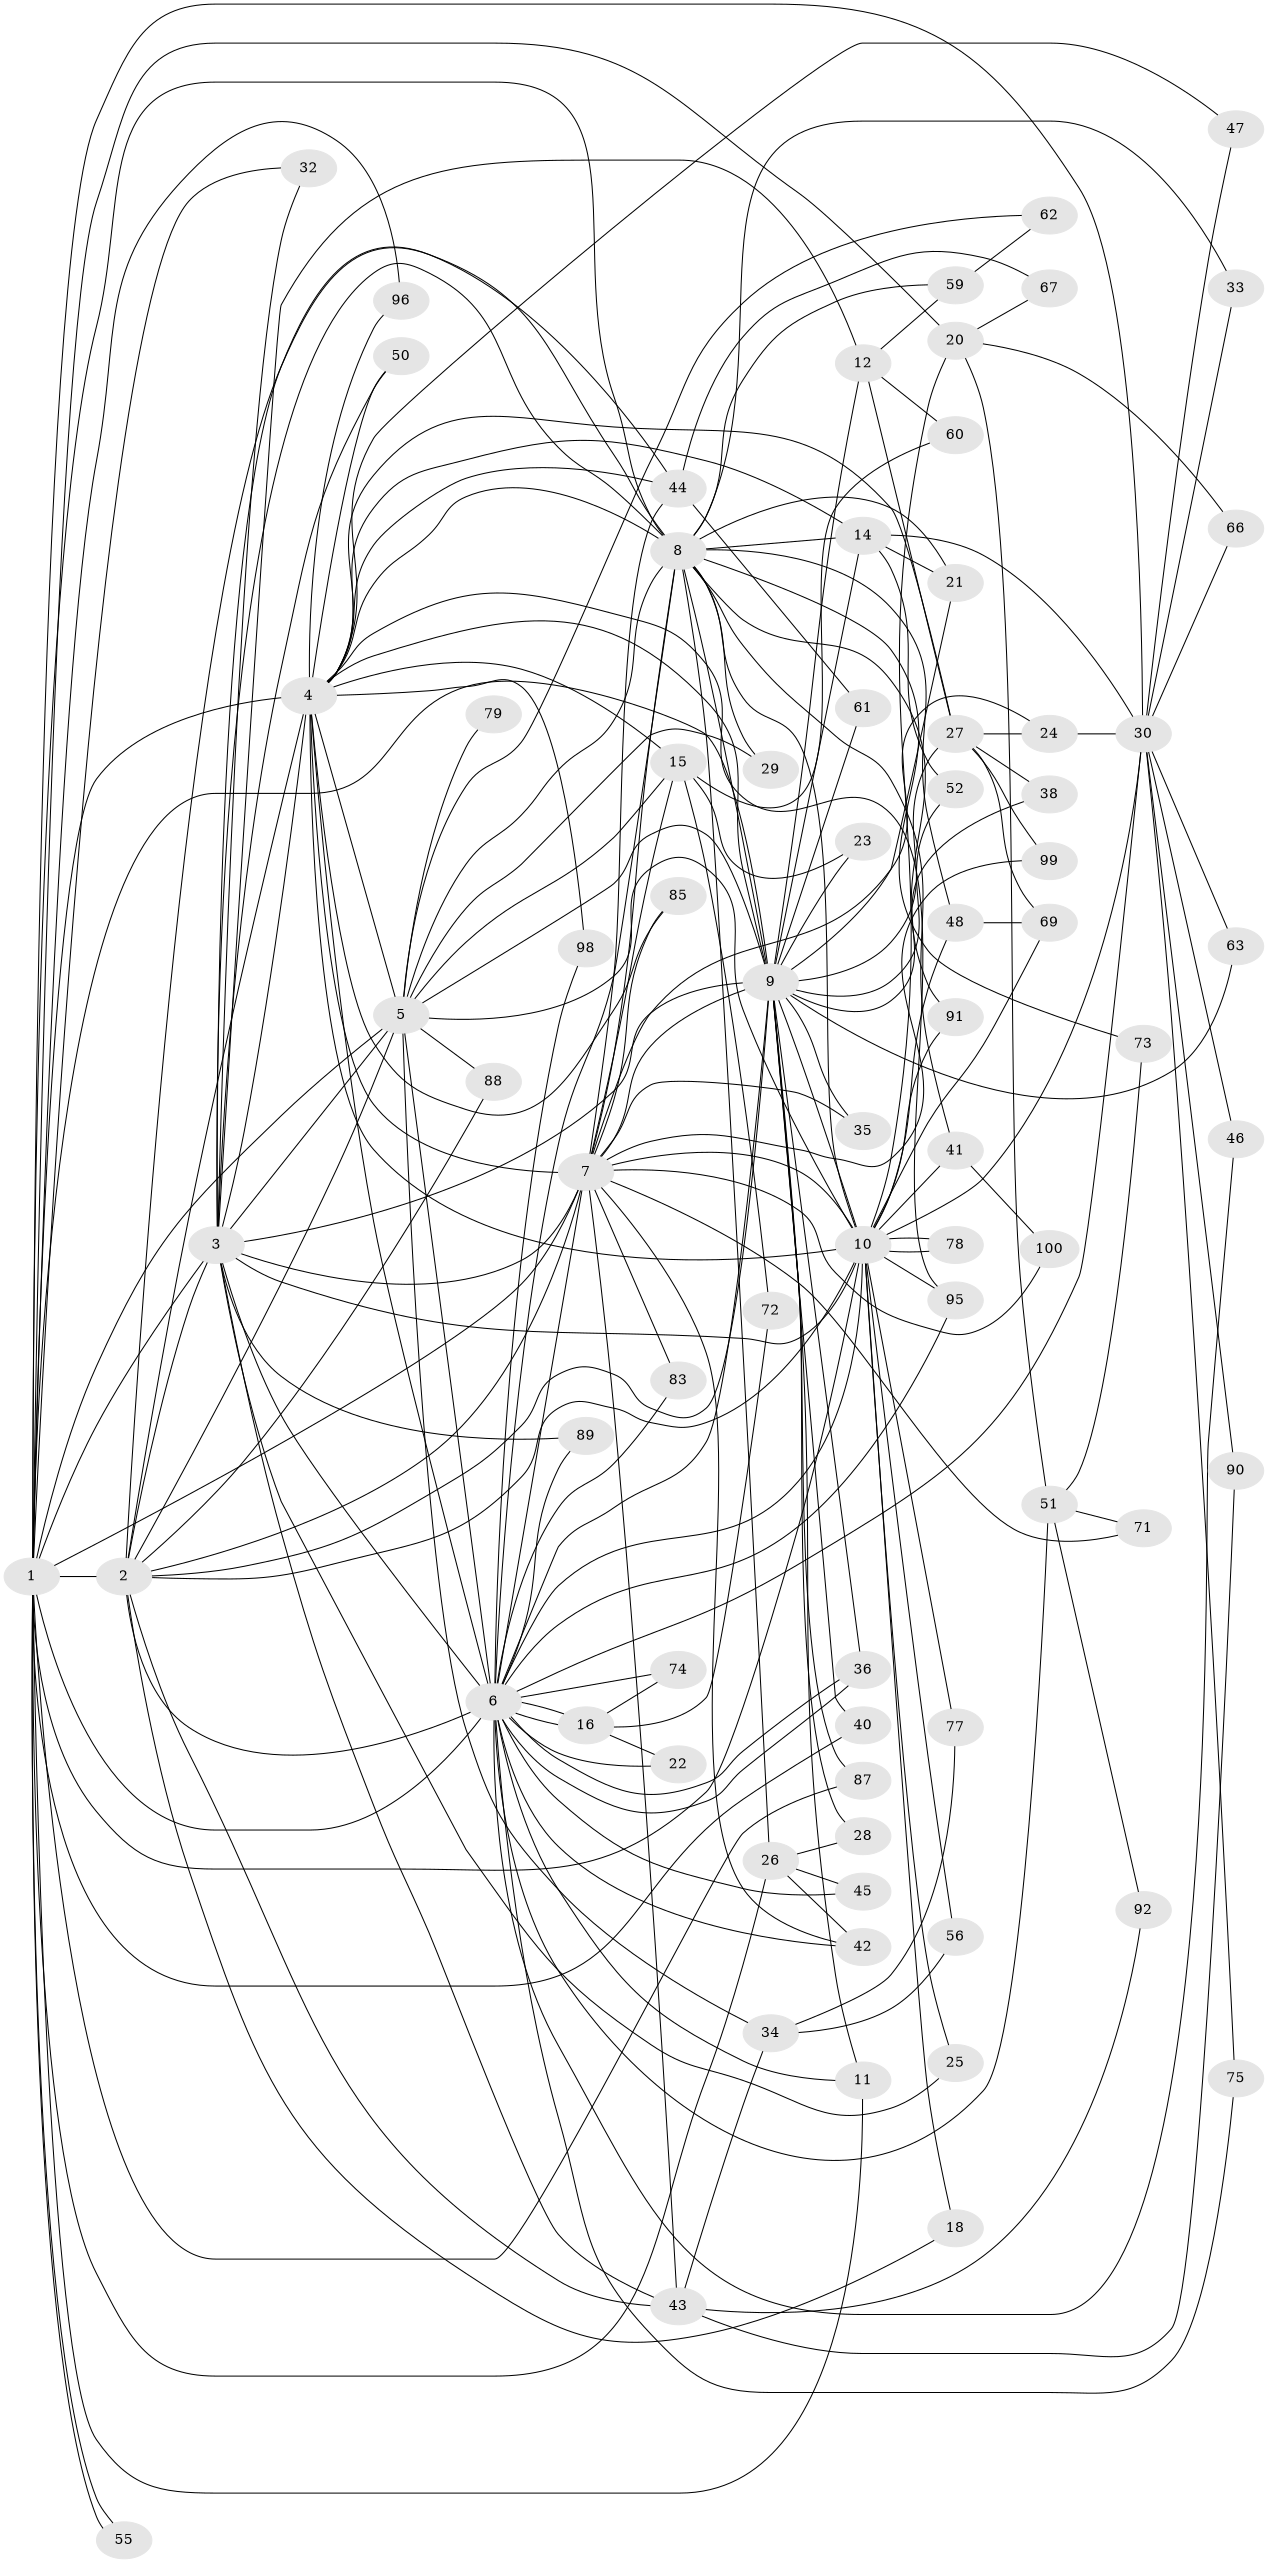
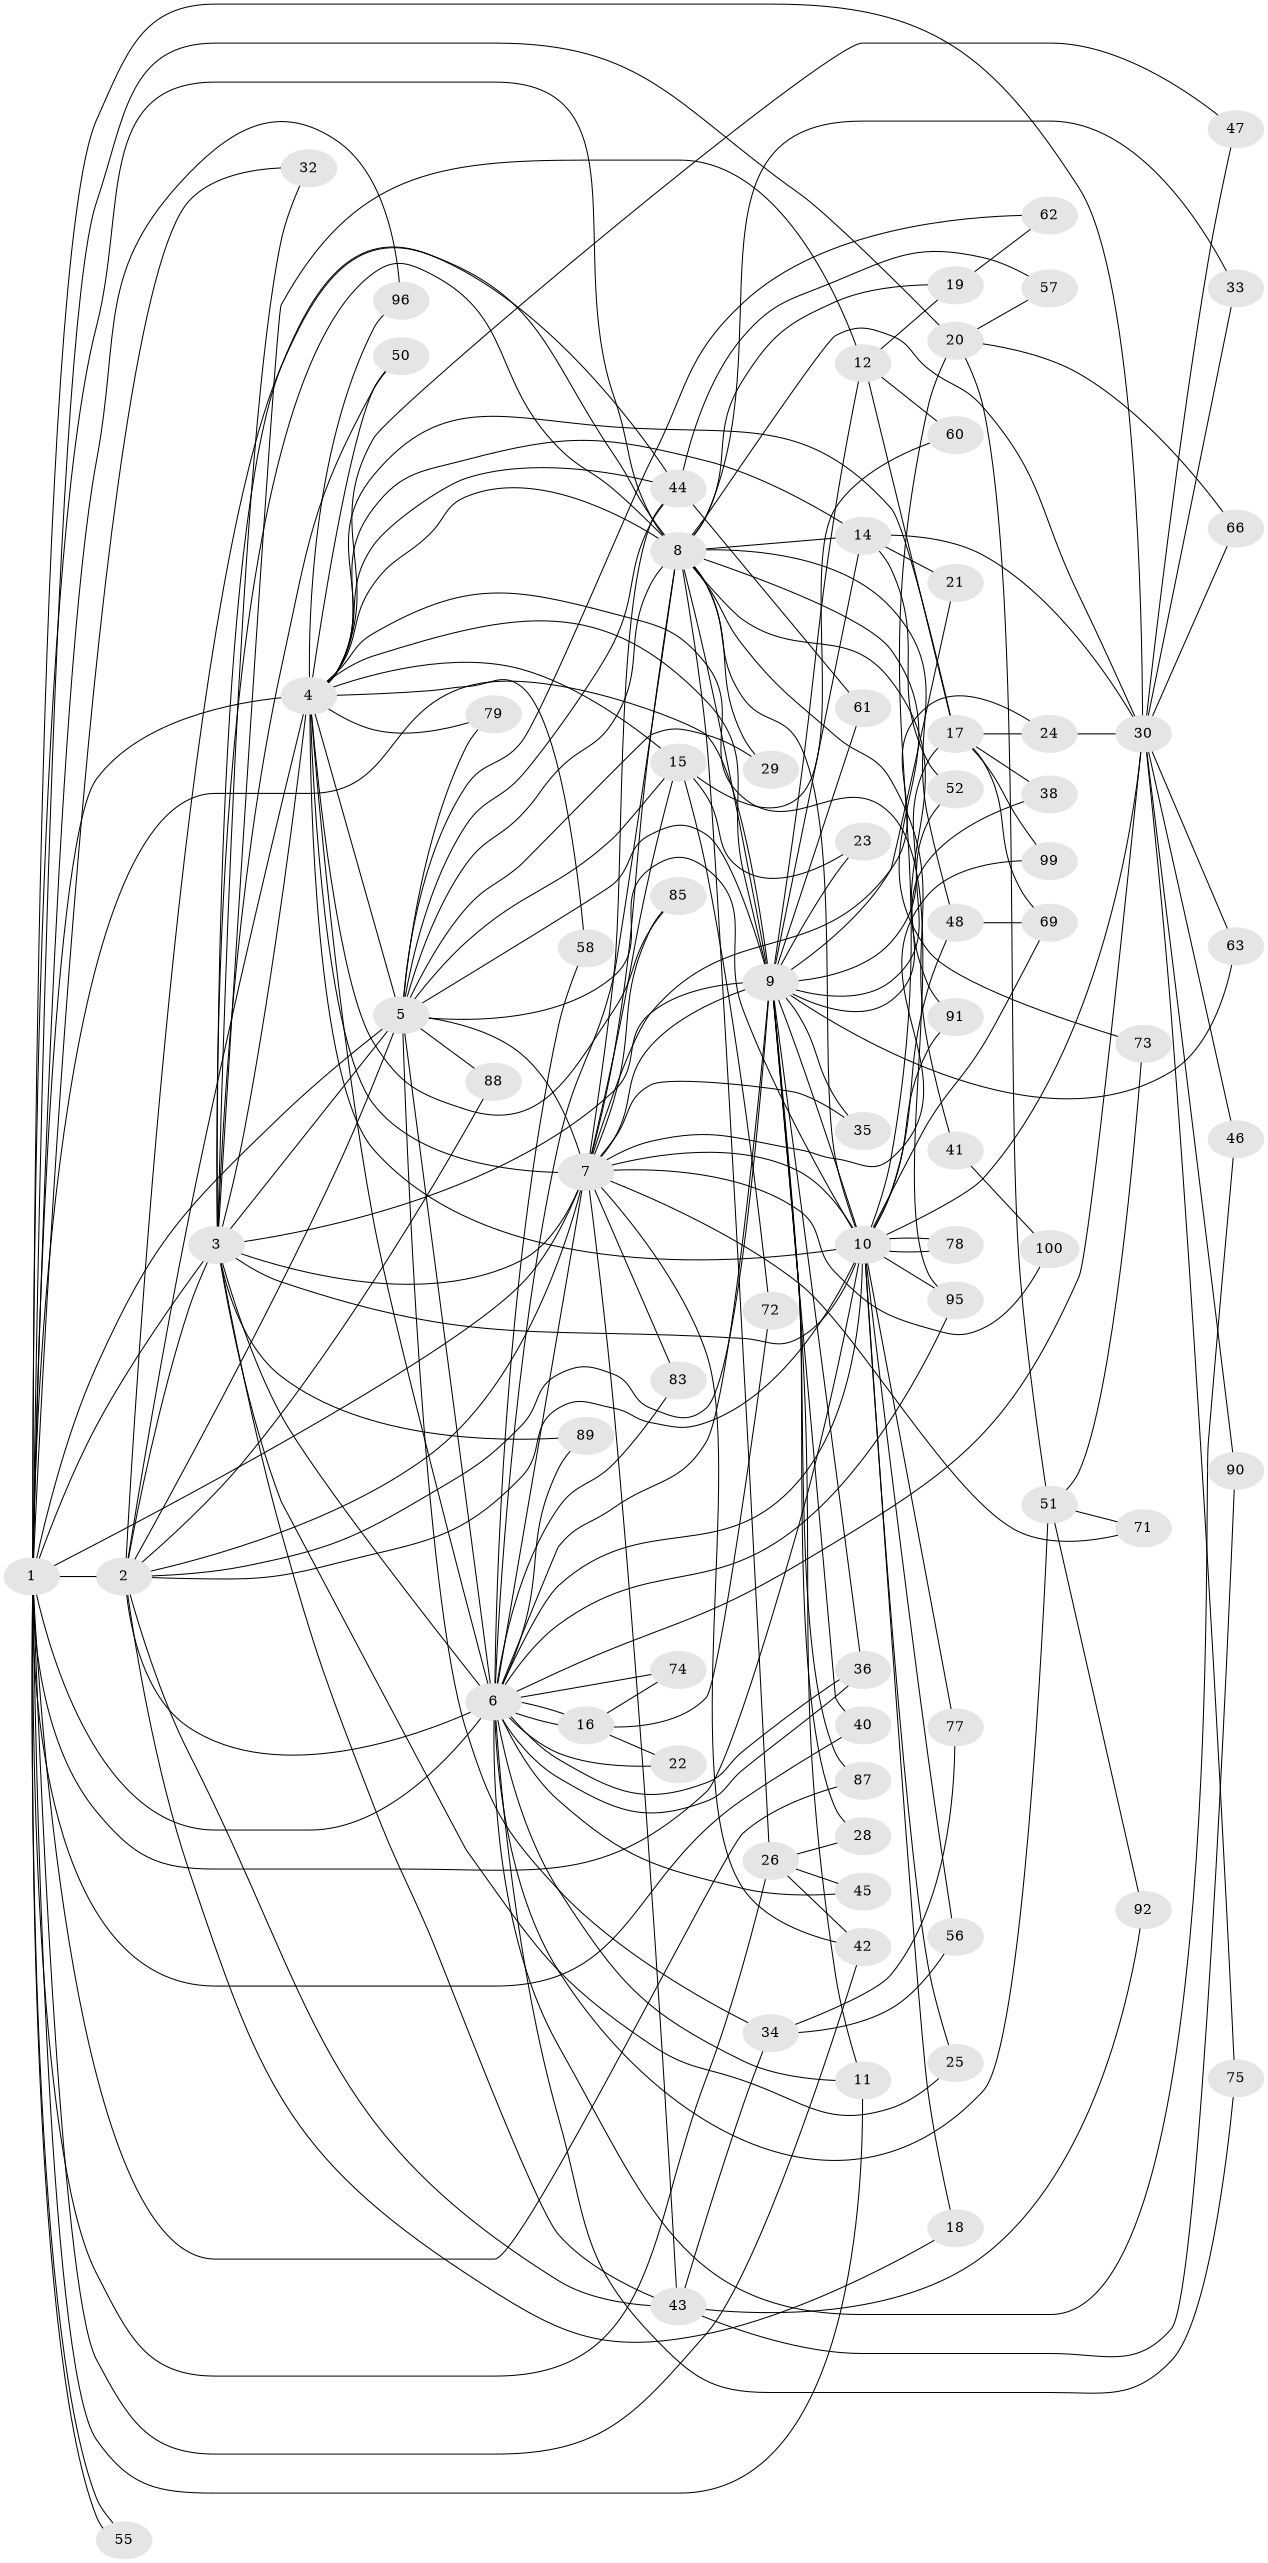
(956, 285) -> (956, 285)
(1050, 288) -> (1050, 288)
(825, 498) -> (953, 384)
none -> (393, 733)
(956, 734) -> (956, 734)
none -> (538, 755)
(586, 948) -> (586, 948)
none -> (527, 1060)
(908, 1199) -> none
(623, 1892) -> (217, 2454)
